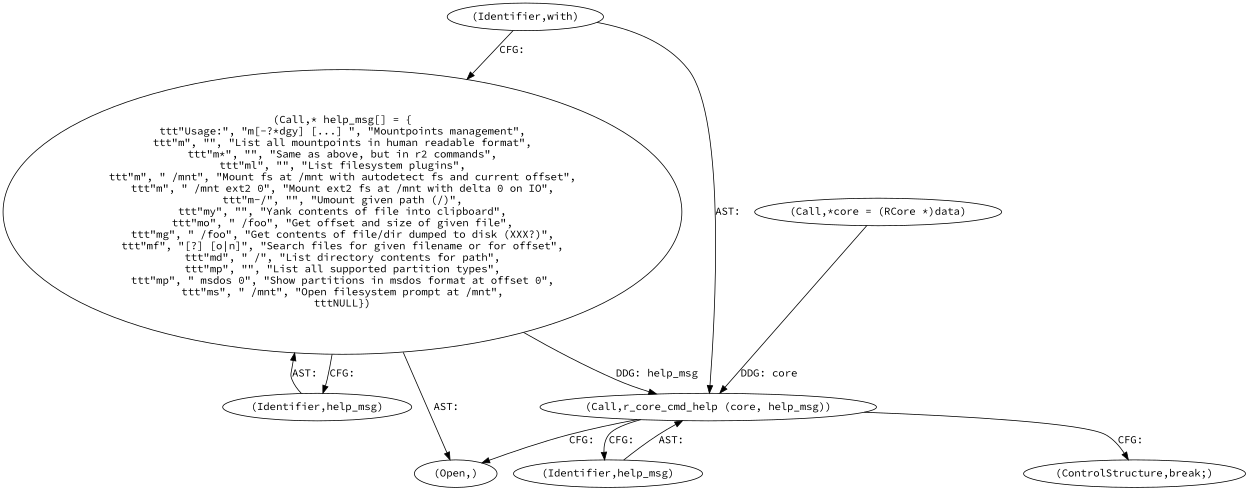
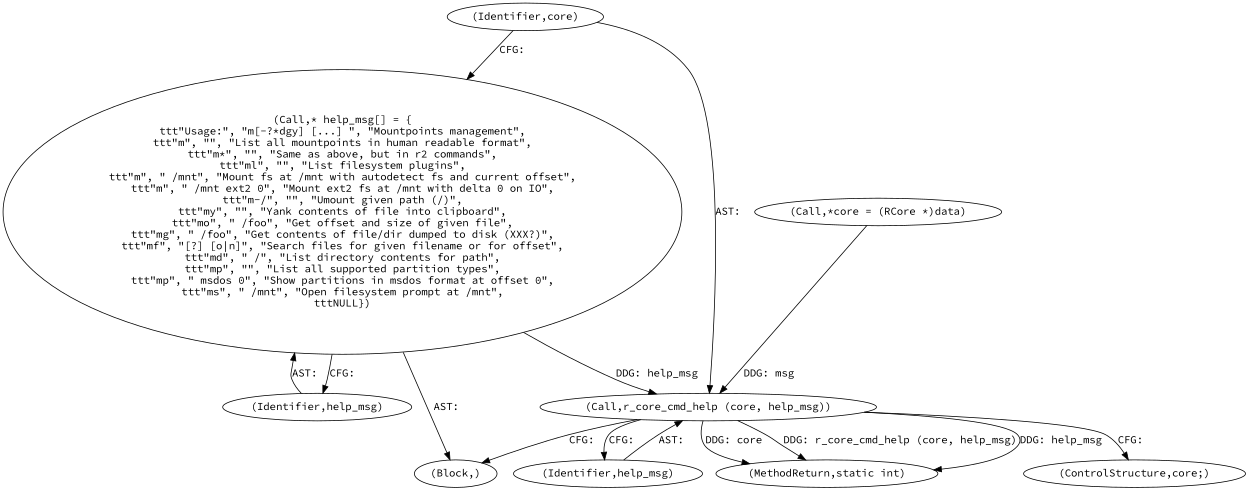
(525, 17) -> (525, 17)
(769, 374) -> (769, 374)
(456, 474) -> (456, 474)
none -> (827, 474)
(1135, 474) -> (1135, 474)
